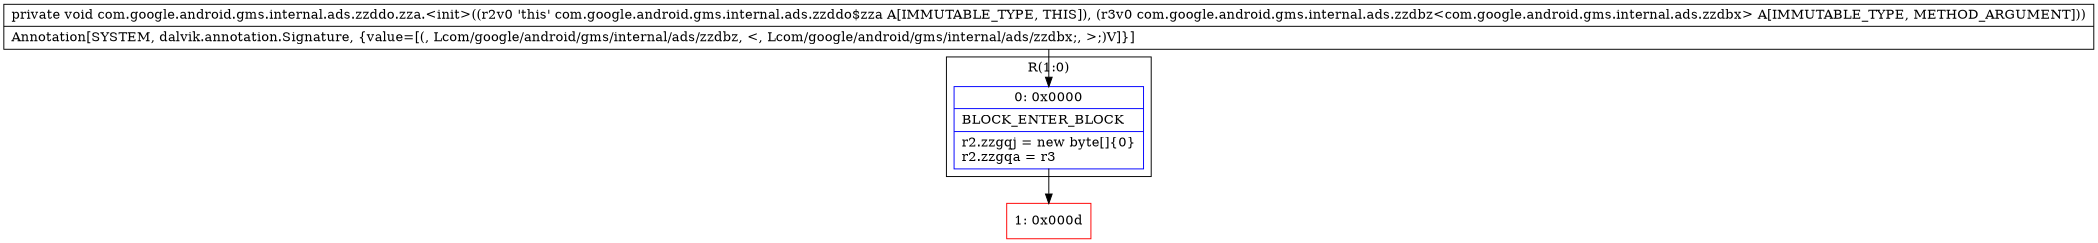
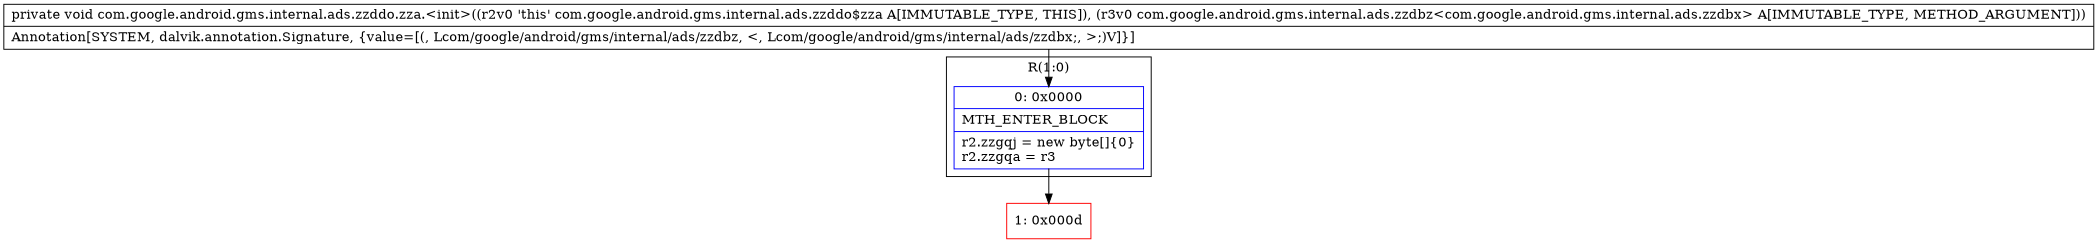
(1043, 120) -> (1035, 120)
